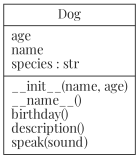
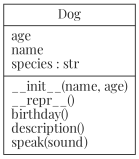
(47, 101) -> (43, 101)
